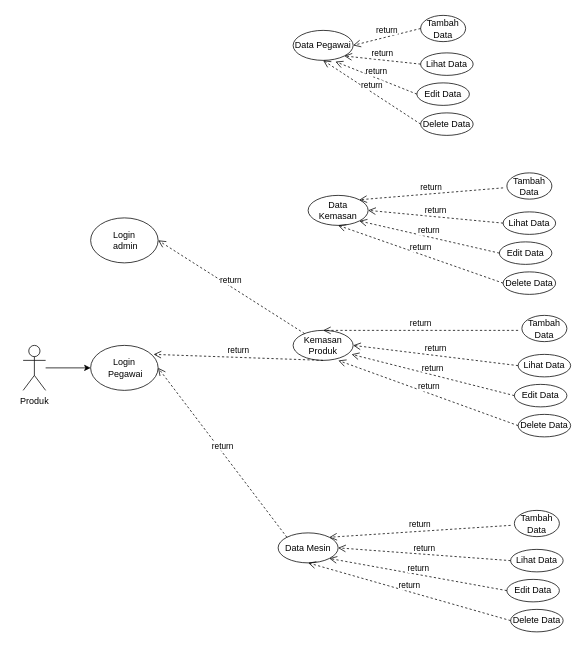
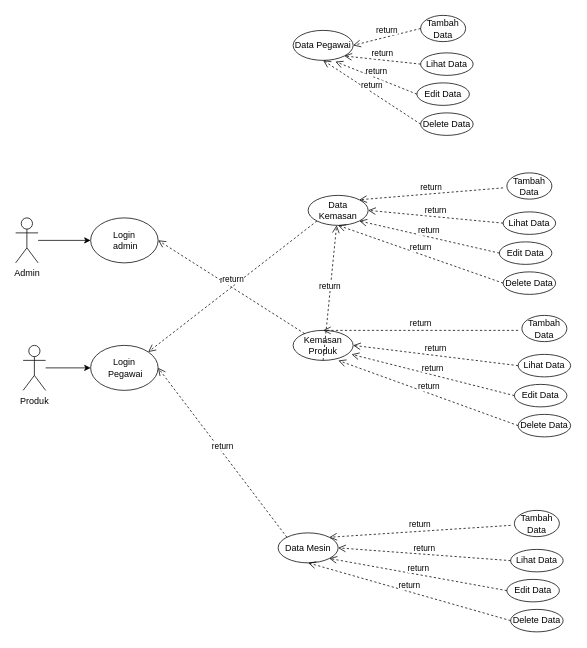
none -> (27, 240)
none -> (61, 240)
none -> (235, 284)
(232, 357) -> (330, 294)
